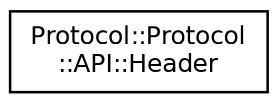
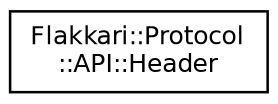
(139, 52) -> (139, 52)
